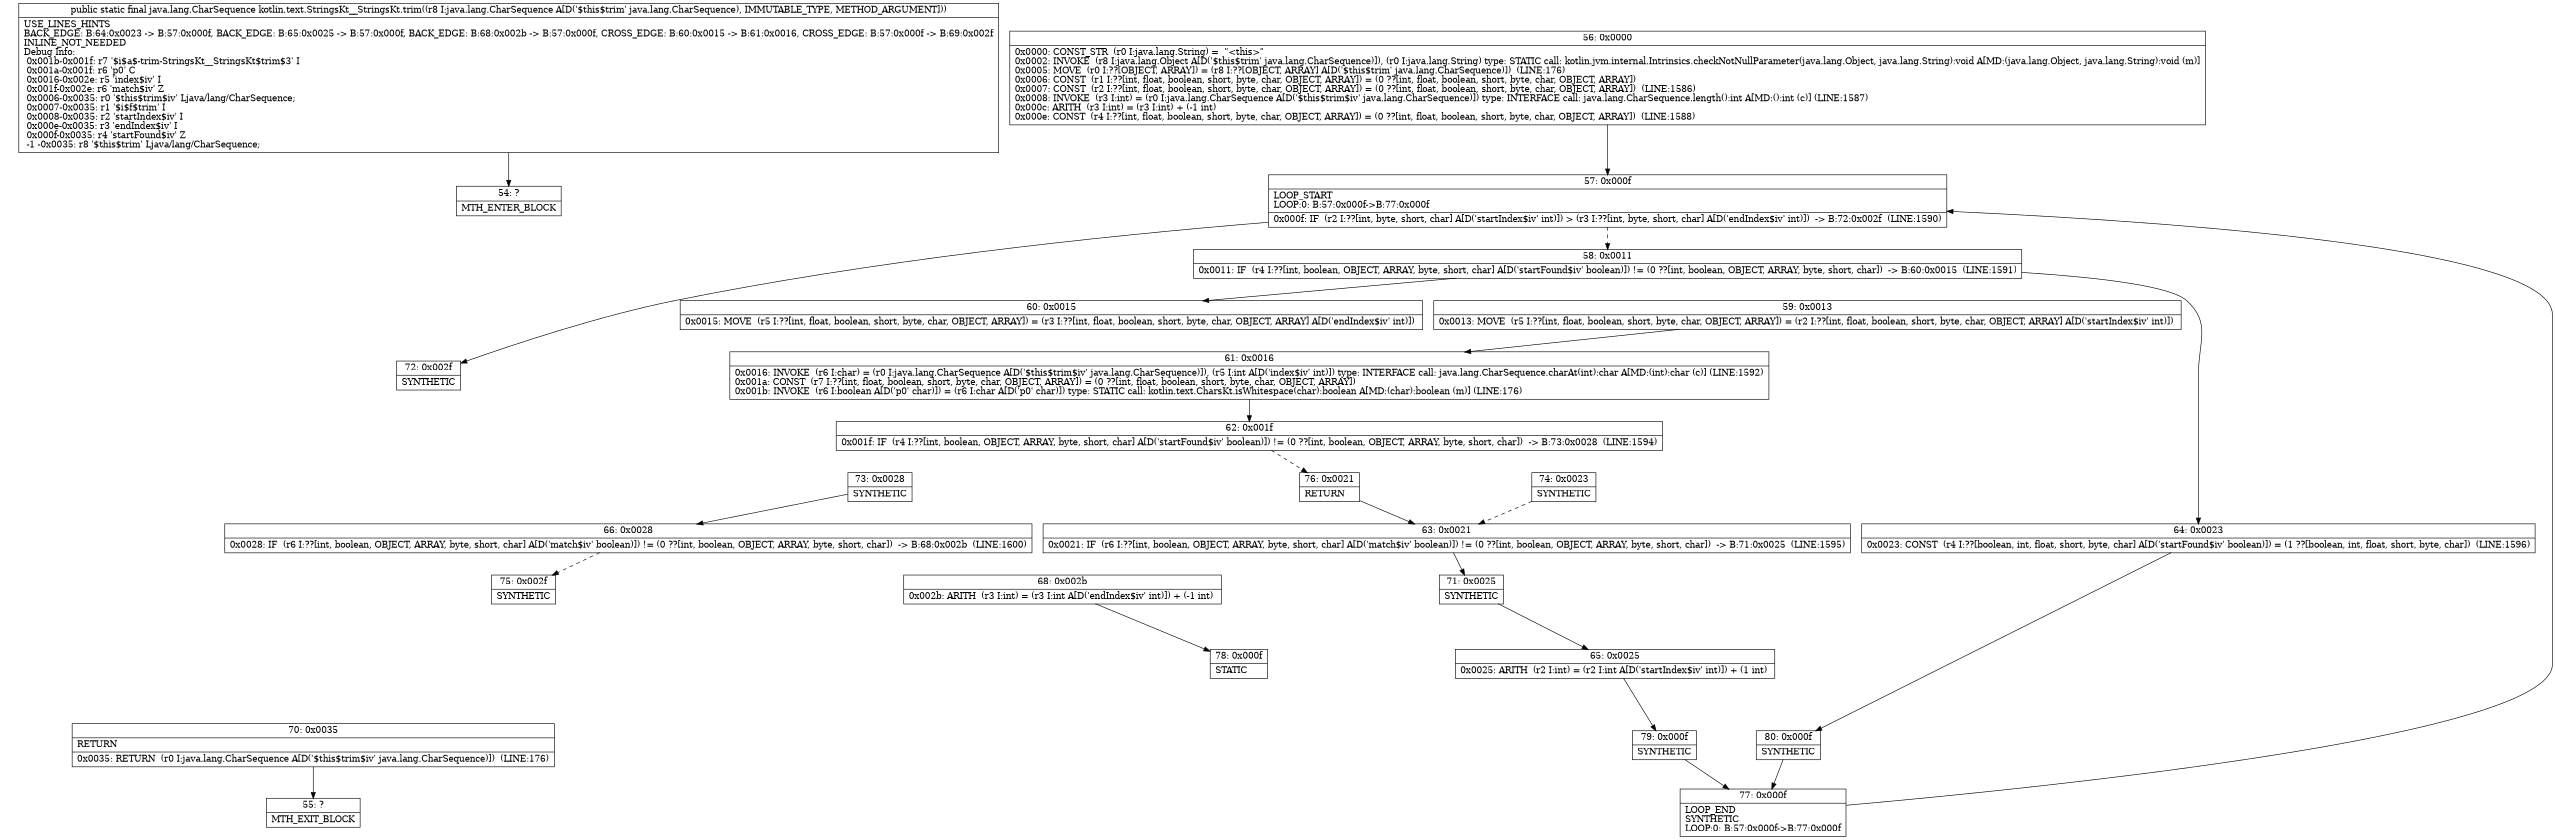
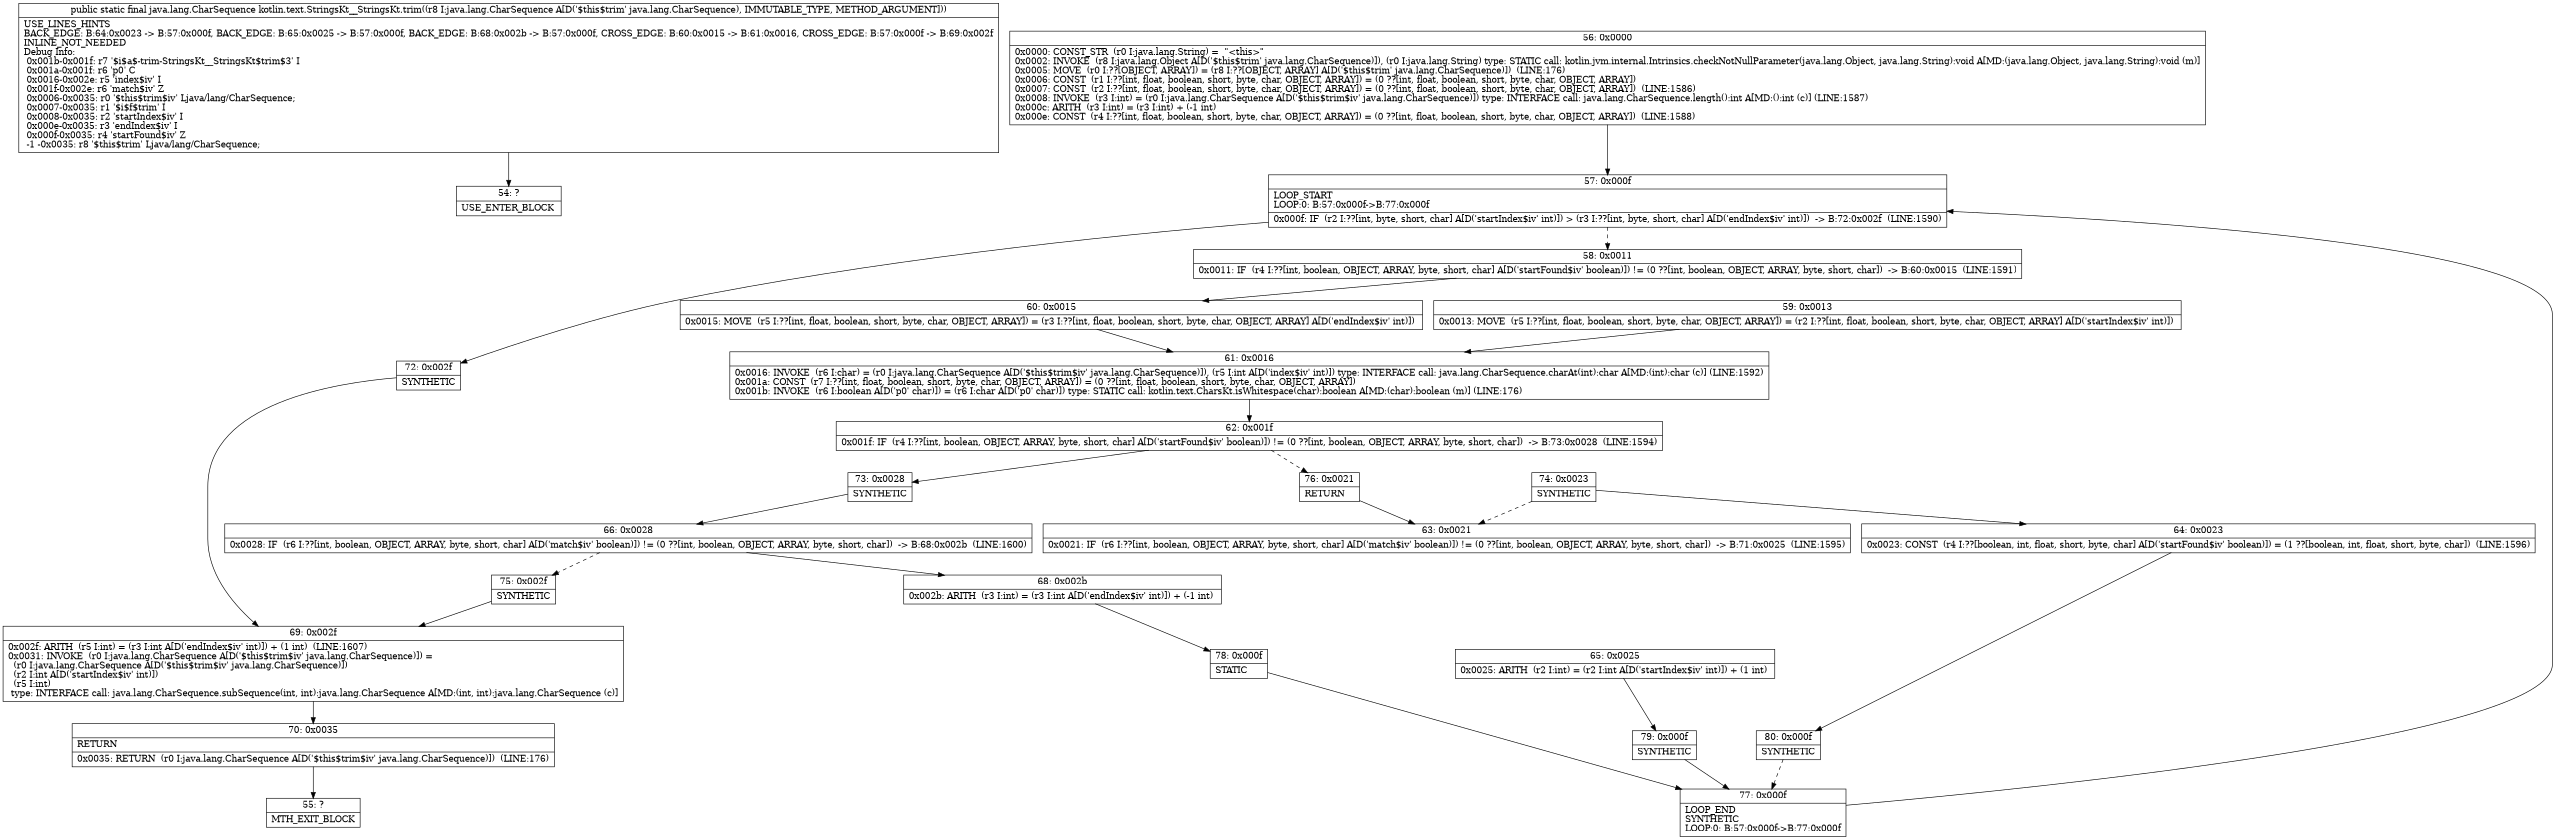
(509, 208) -> (508, 208)
(2201, 323) -> (1808, 507)
none -> (1132, 340)
none -> (1034, 466)
none -> (842, 564)
(1471, 590) -> none
none -> (313, 664)
none -> (1472, 730)
(1779, 771) -> (1779, 771)
